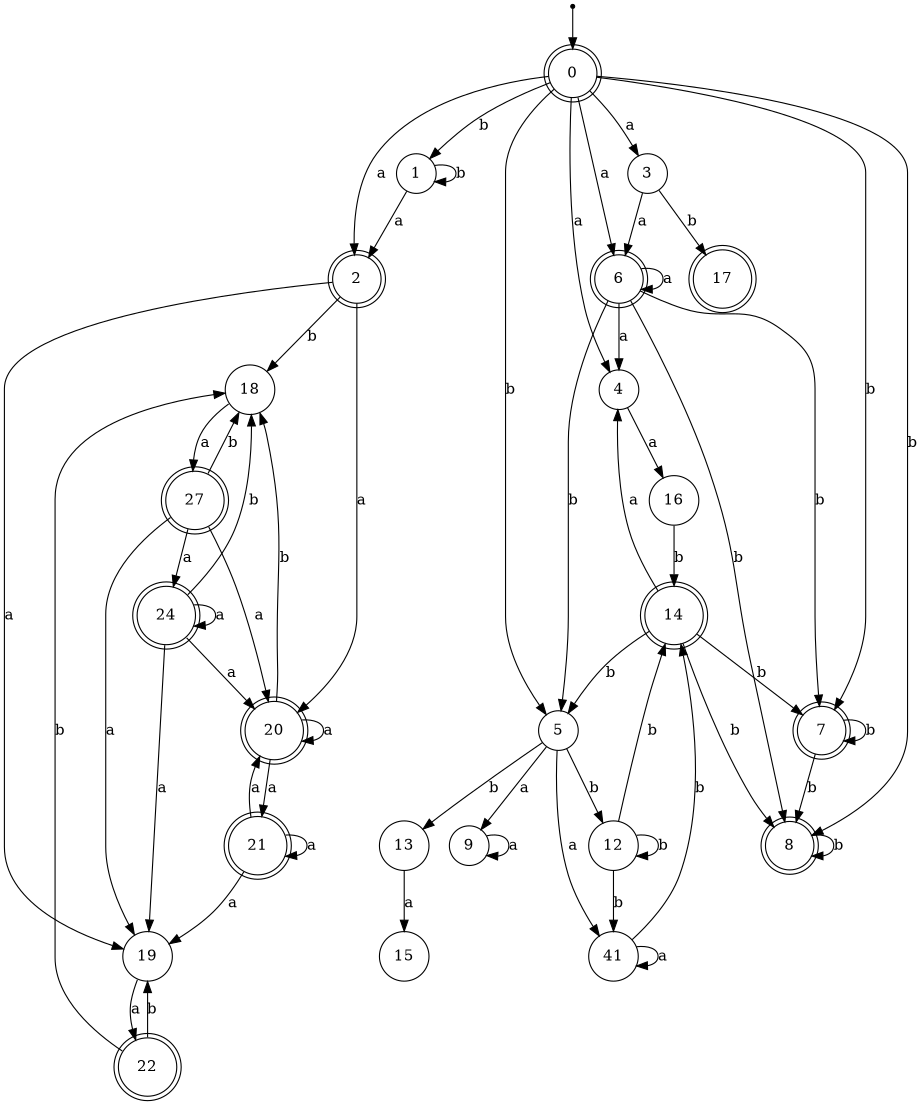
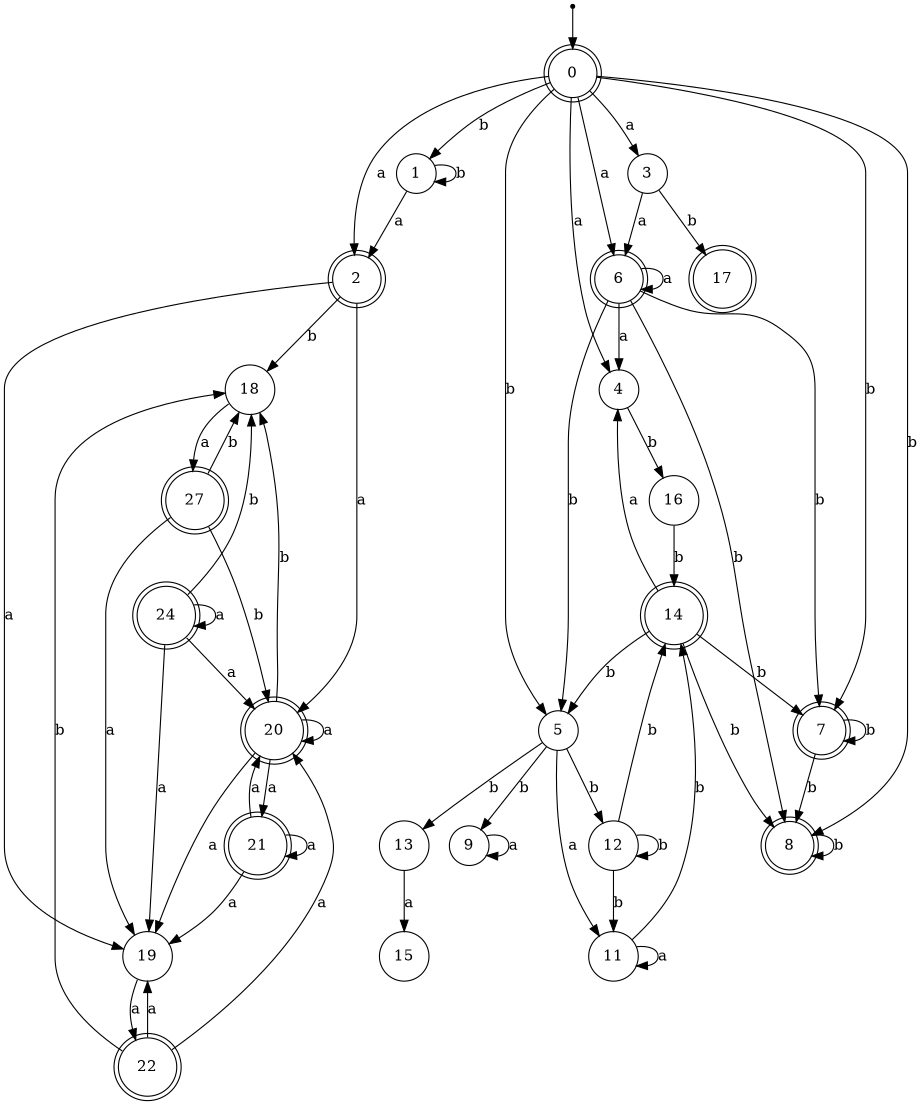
(653, 443) -> (653, 443)
(182, 553) -> none
(259, 616) -> (259, 616)
(525, 788) -> (525, 788)
none -> (199, 833)
none -> (299, 926)
(613, 956) -> (613, 956)
(153, 1010) -> (153, 1010)
